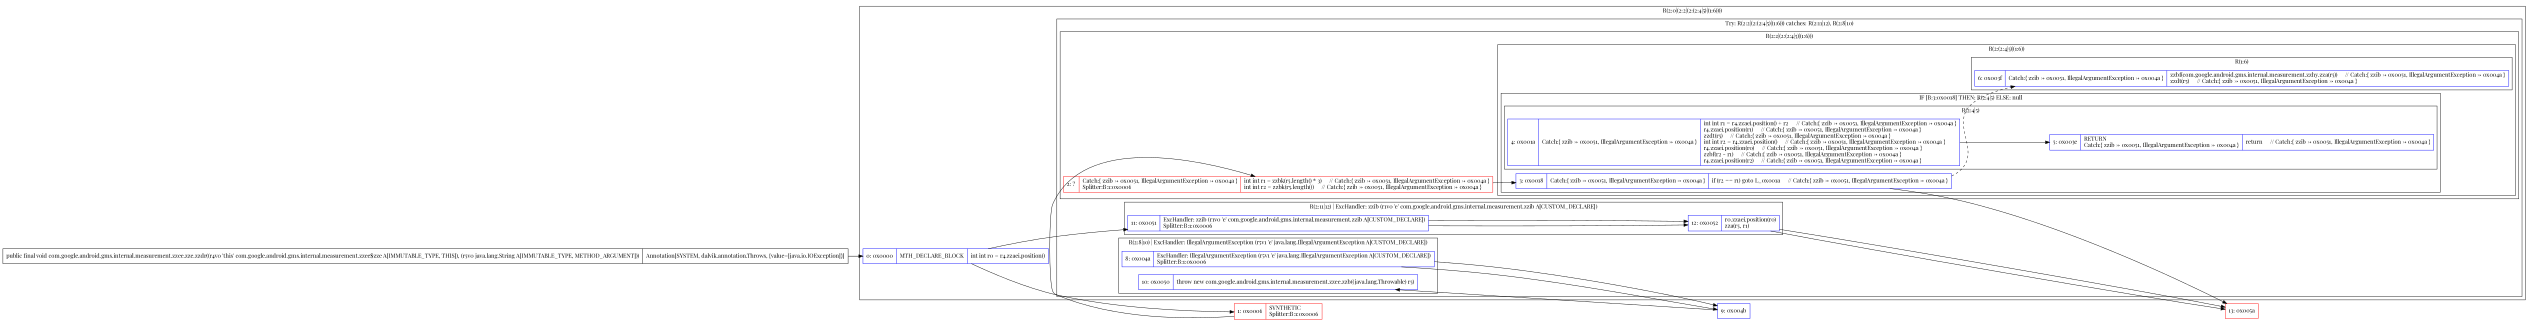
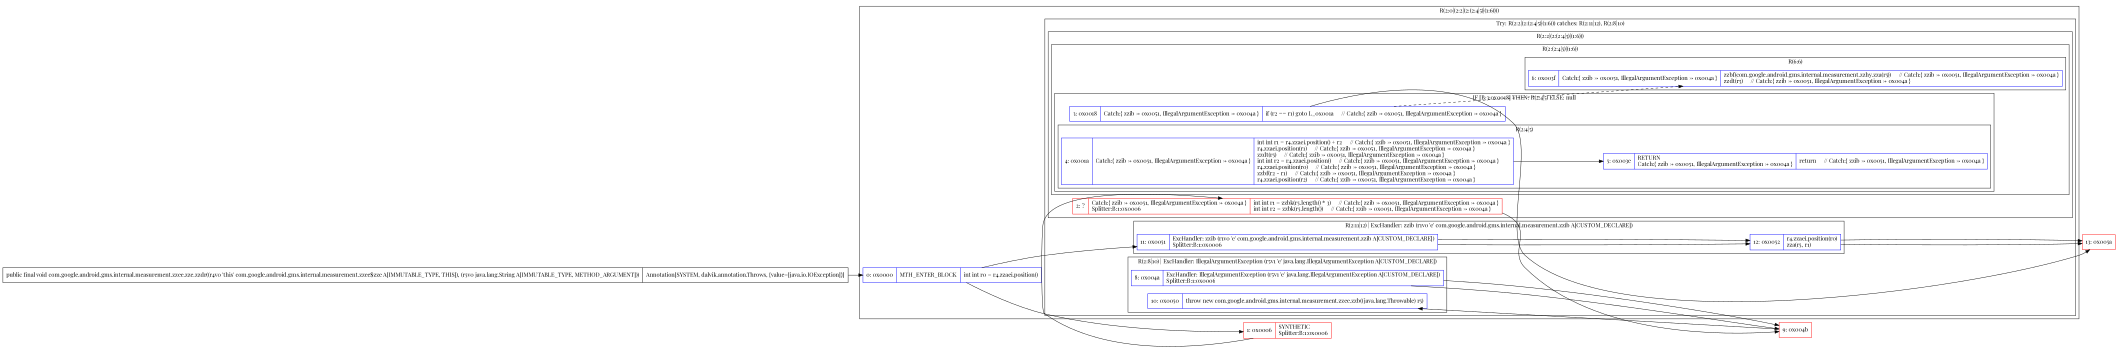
(2242, 62) -> (1795, 62)
(1504, 183) -> (1596, 311)
(1750, 220) -> (1812, 239)
(932, 256) -> (928, 275)
(1734, 311) -> (1795, 330)
